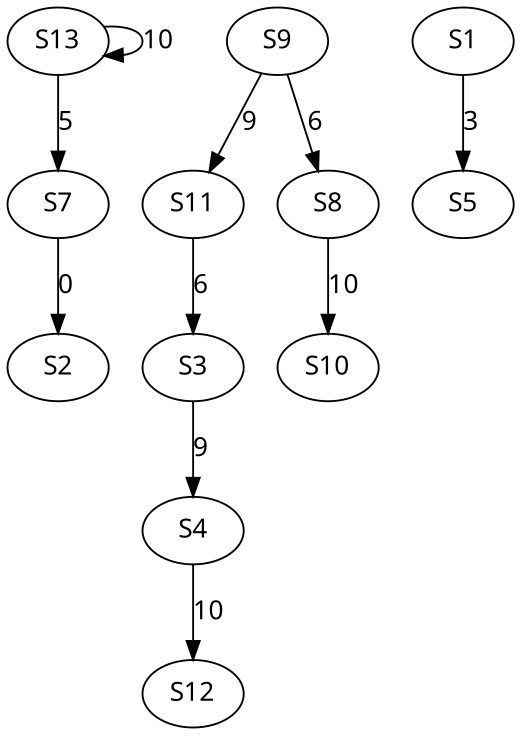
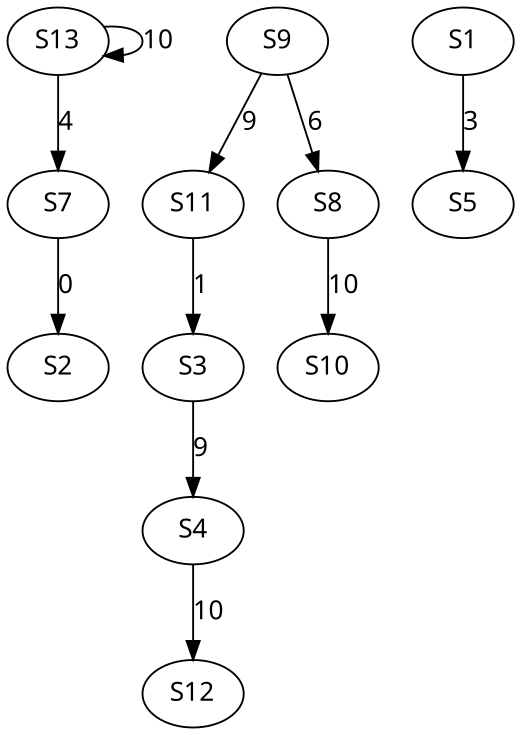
(67, 123) -> (67, 123)
(202, 286) -> (202, 286)
